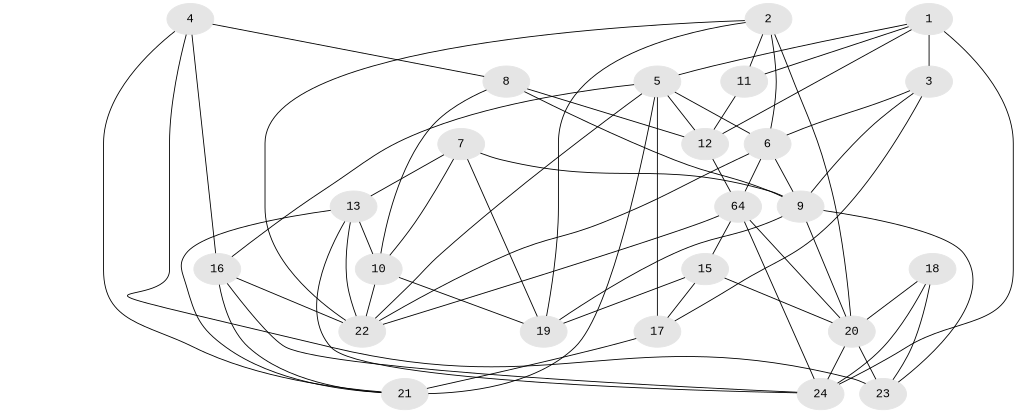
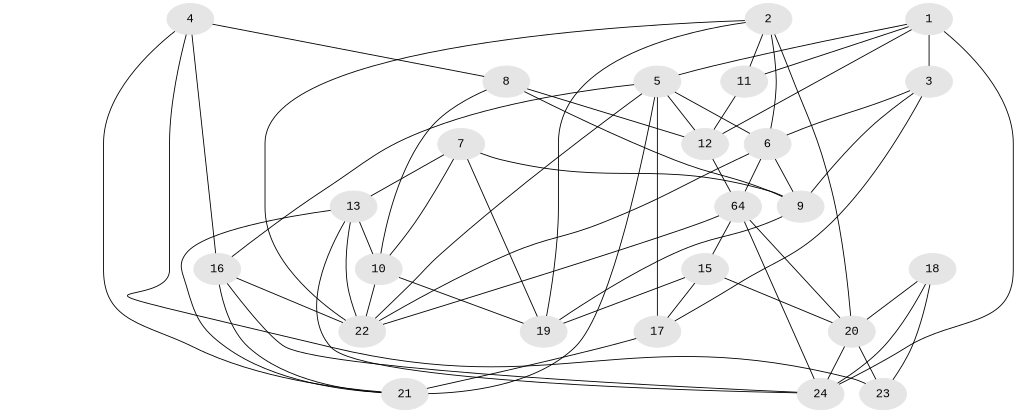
(966, 258) -> none
(826, 269) -> none
